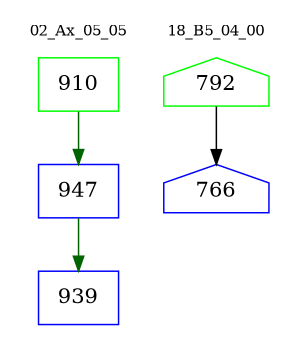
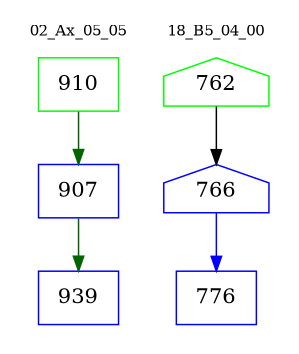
(216, 84) -> (216, 84)
(79, 191) -> (79, 191)
none -> (216, 298)
